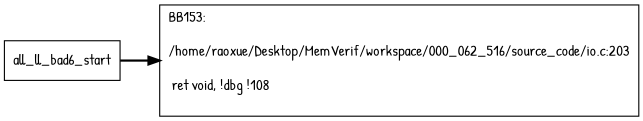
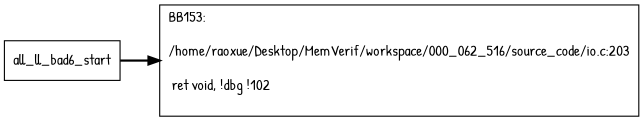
(219, 85) -> (220, 85)
